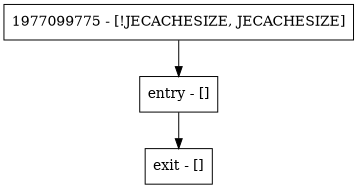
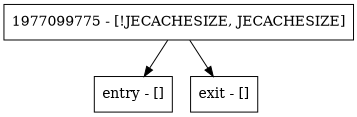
(179, 125) -> (199, 54)
